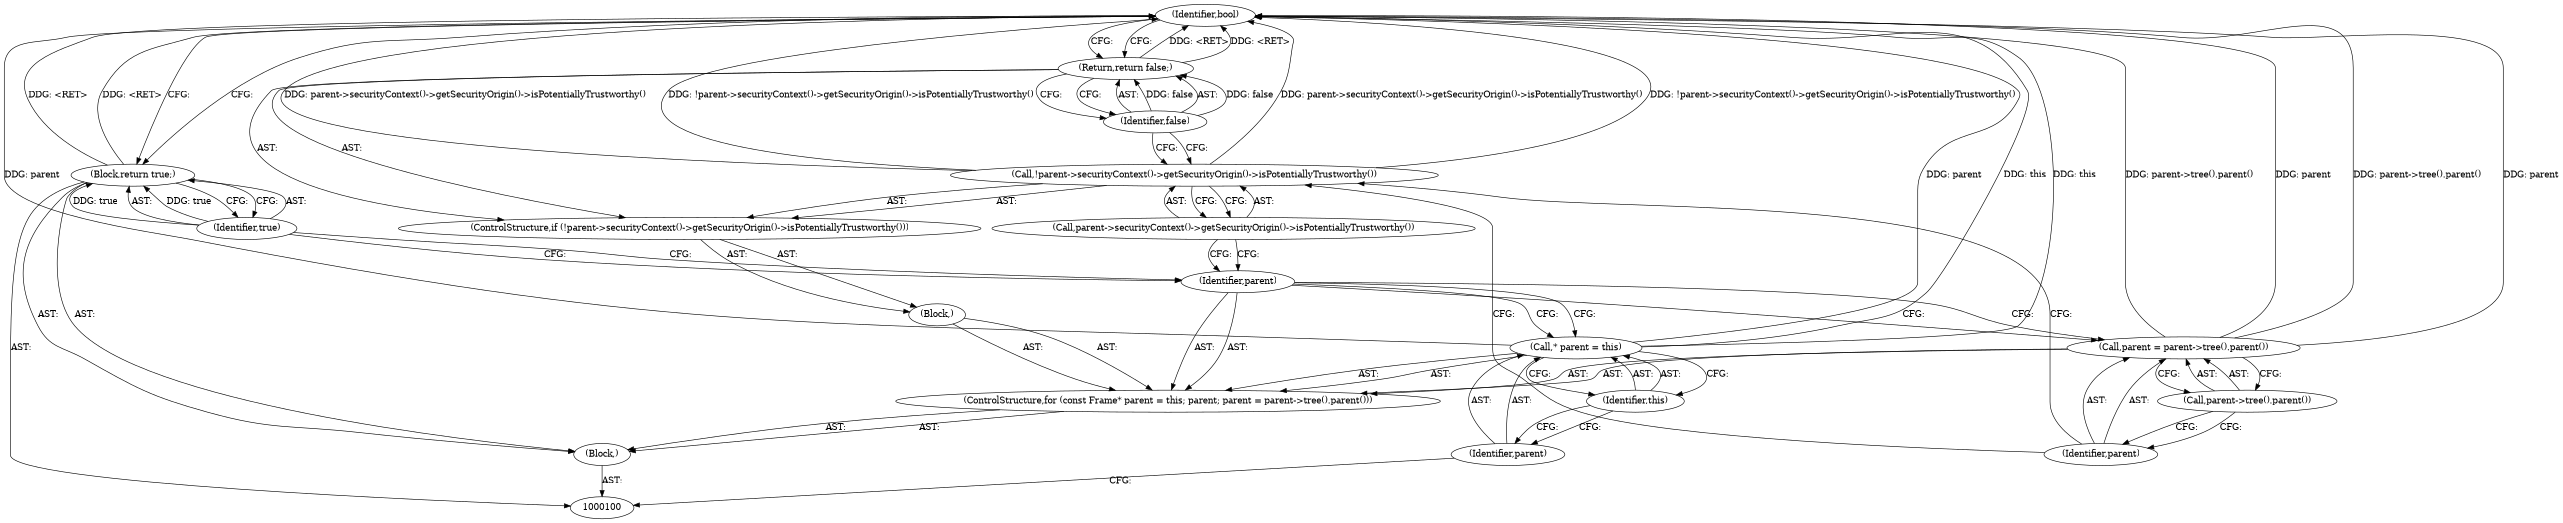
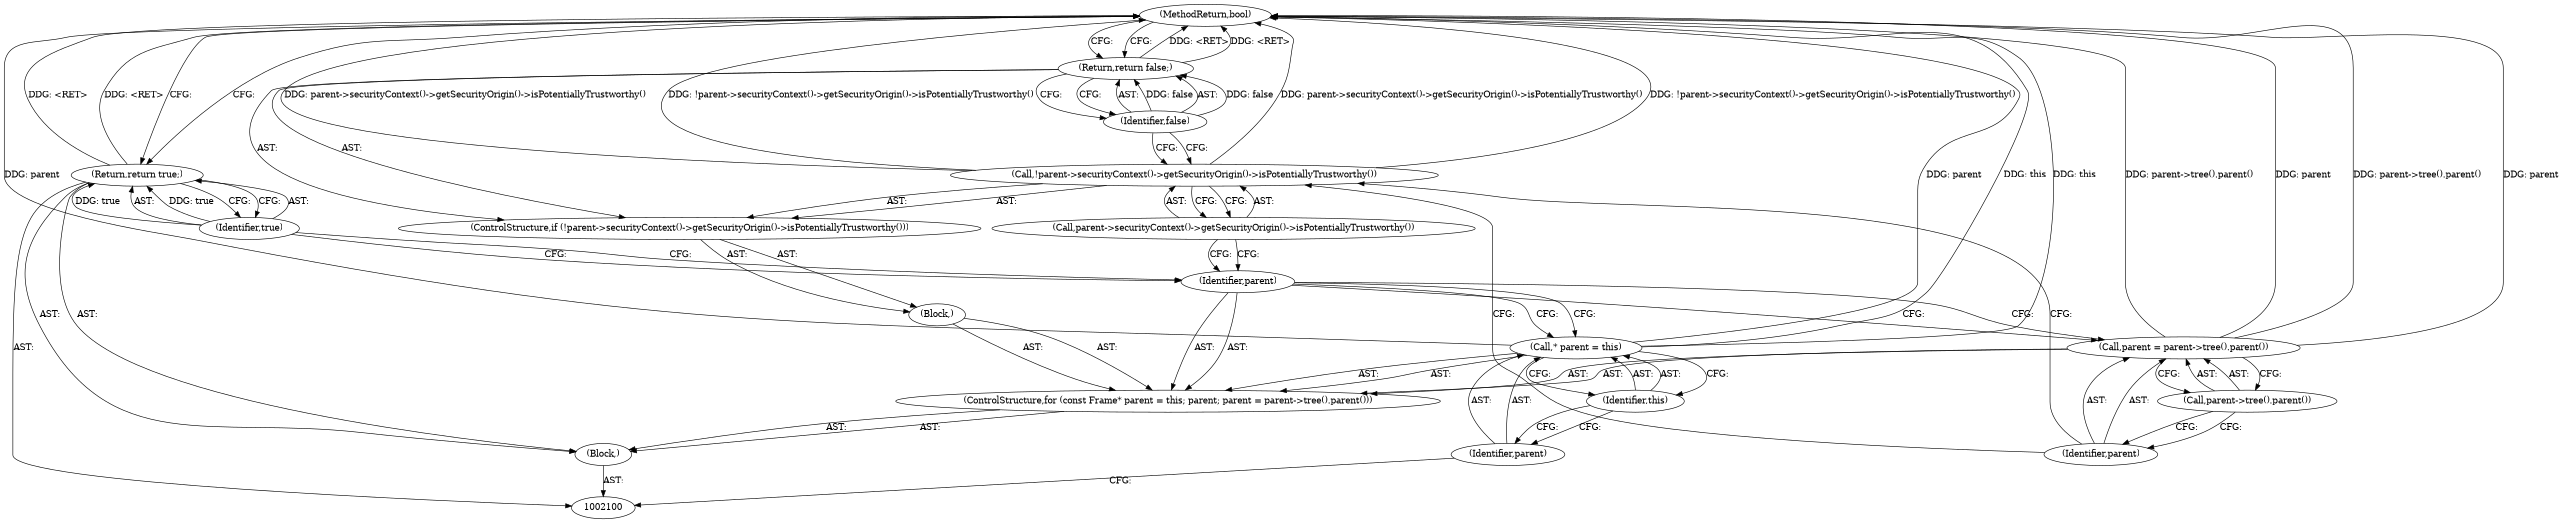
(1205, 15) -> (1205, 15)
(133, 175) -> (137, 175)
(602, 508) -> (603, 508)
